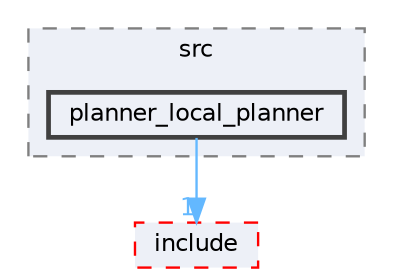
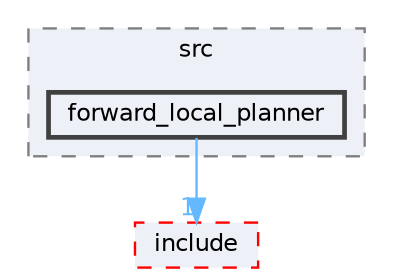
(197, 115) -> (197, 115)
